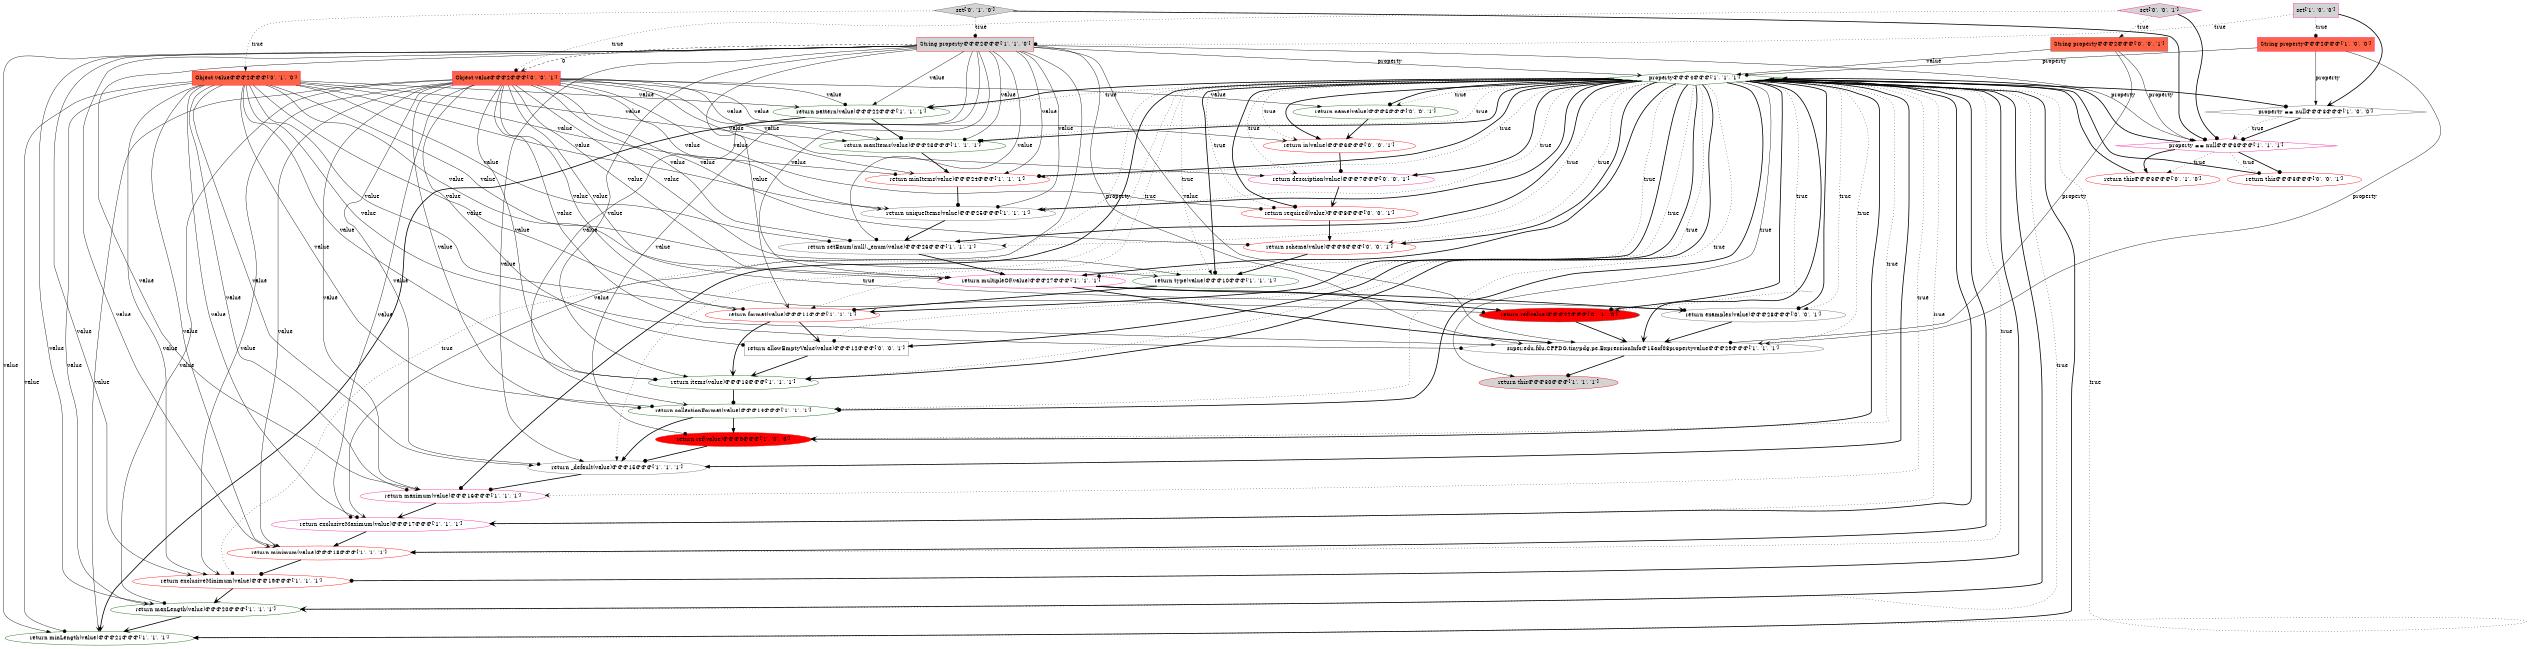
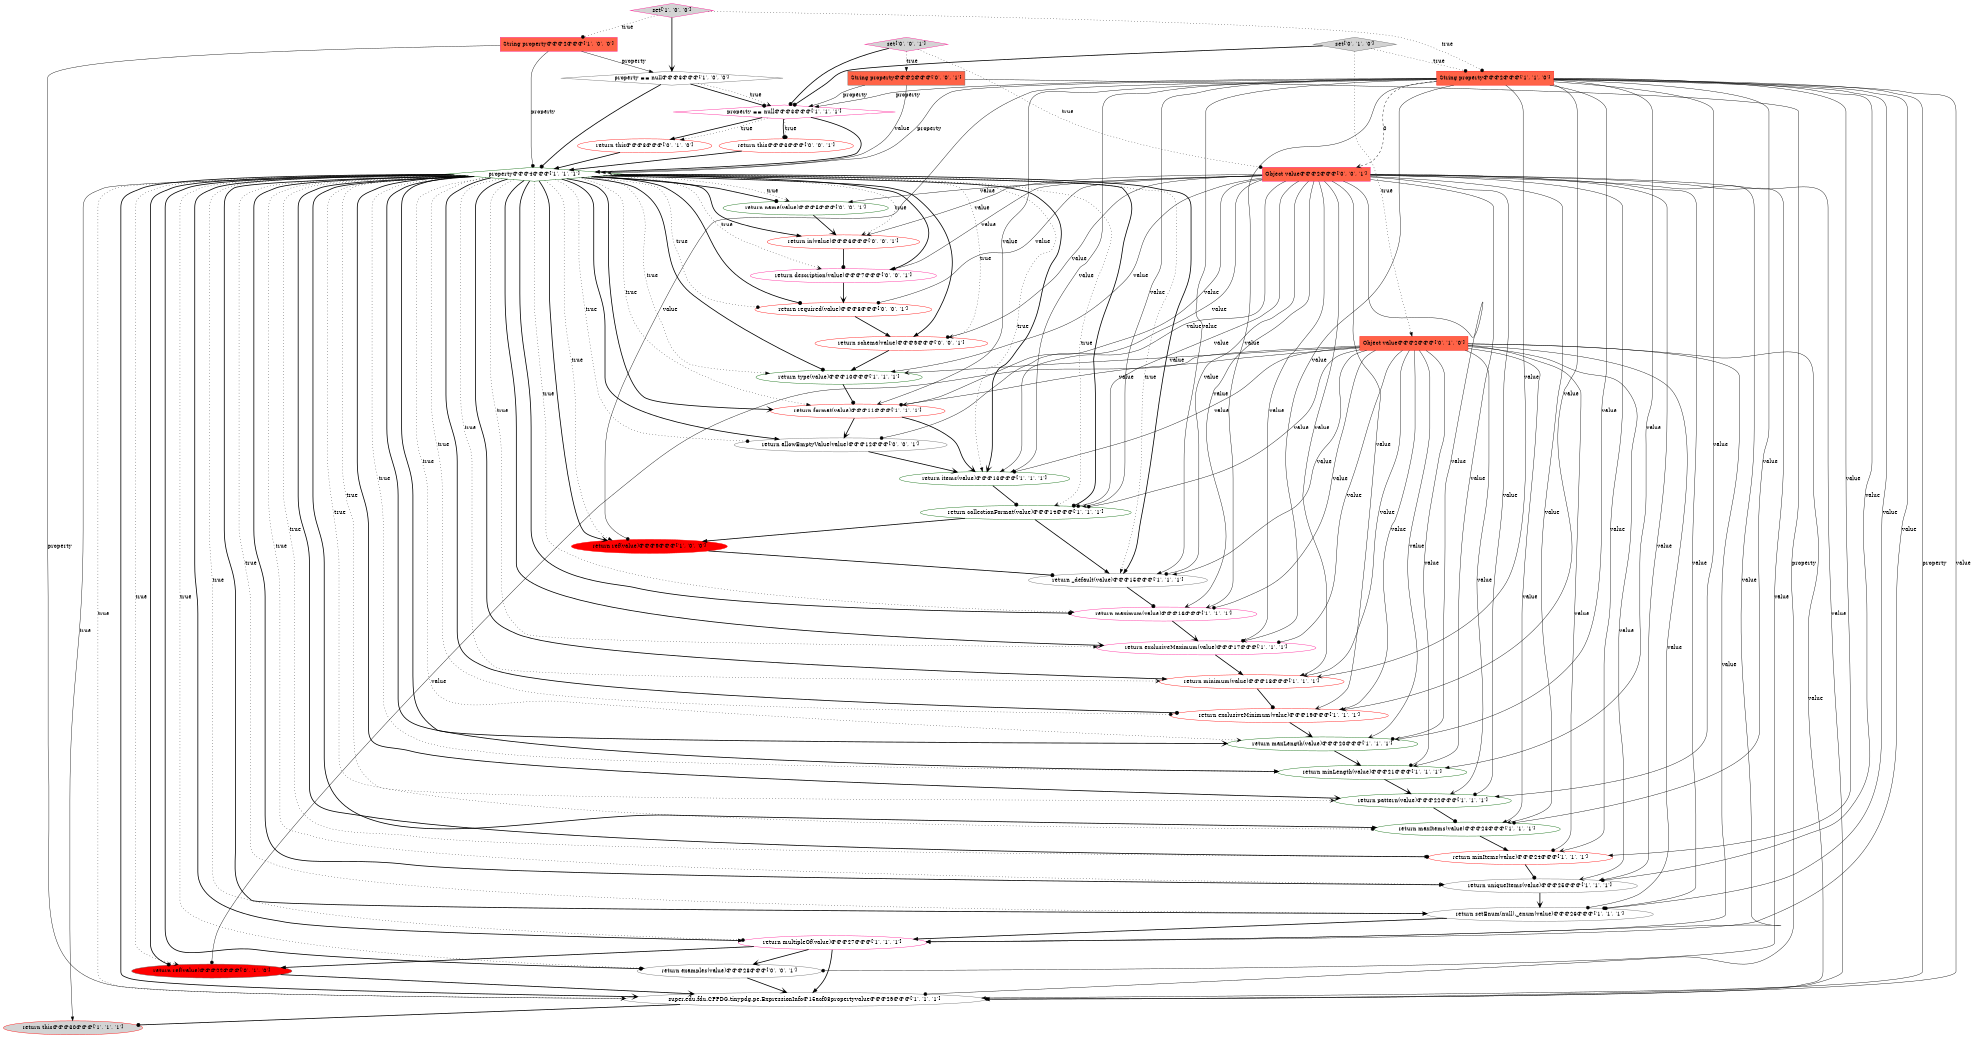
(2316, 10) -> (672, 10)
(975, 44) -> (1495, 78)
(2090, 88) -> (599, 121)
(408, 229) -> (1396, 786)
(826, 349) -> (841, 445)
